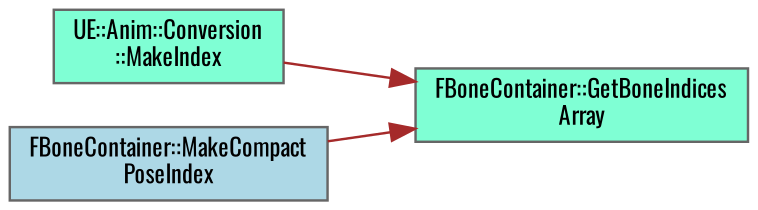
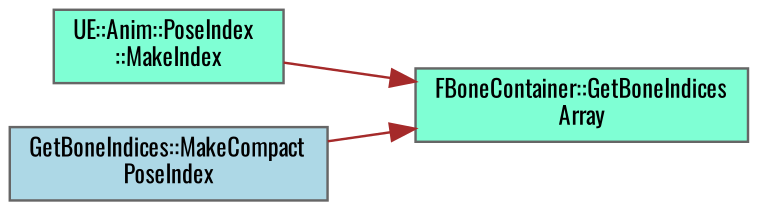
(169, 46) -> (169, 46)
(169, 164) -> (169, 164)
